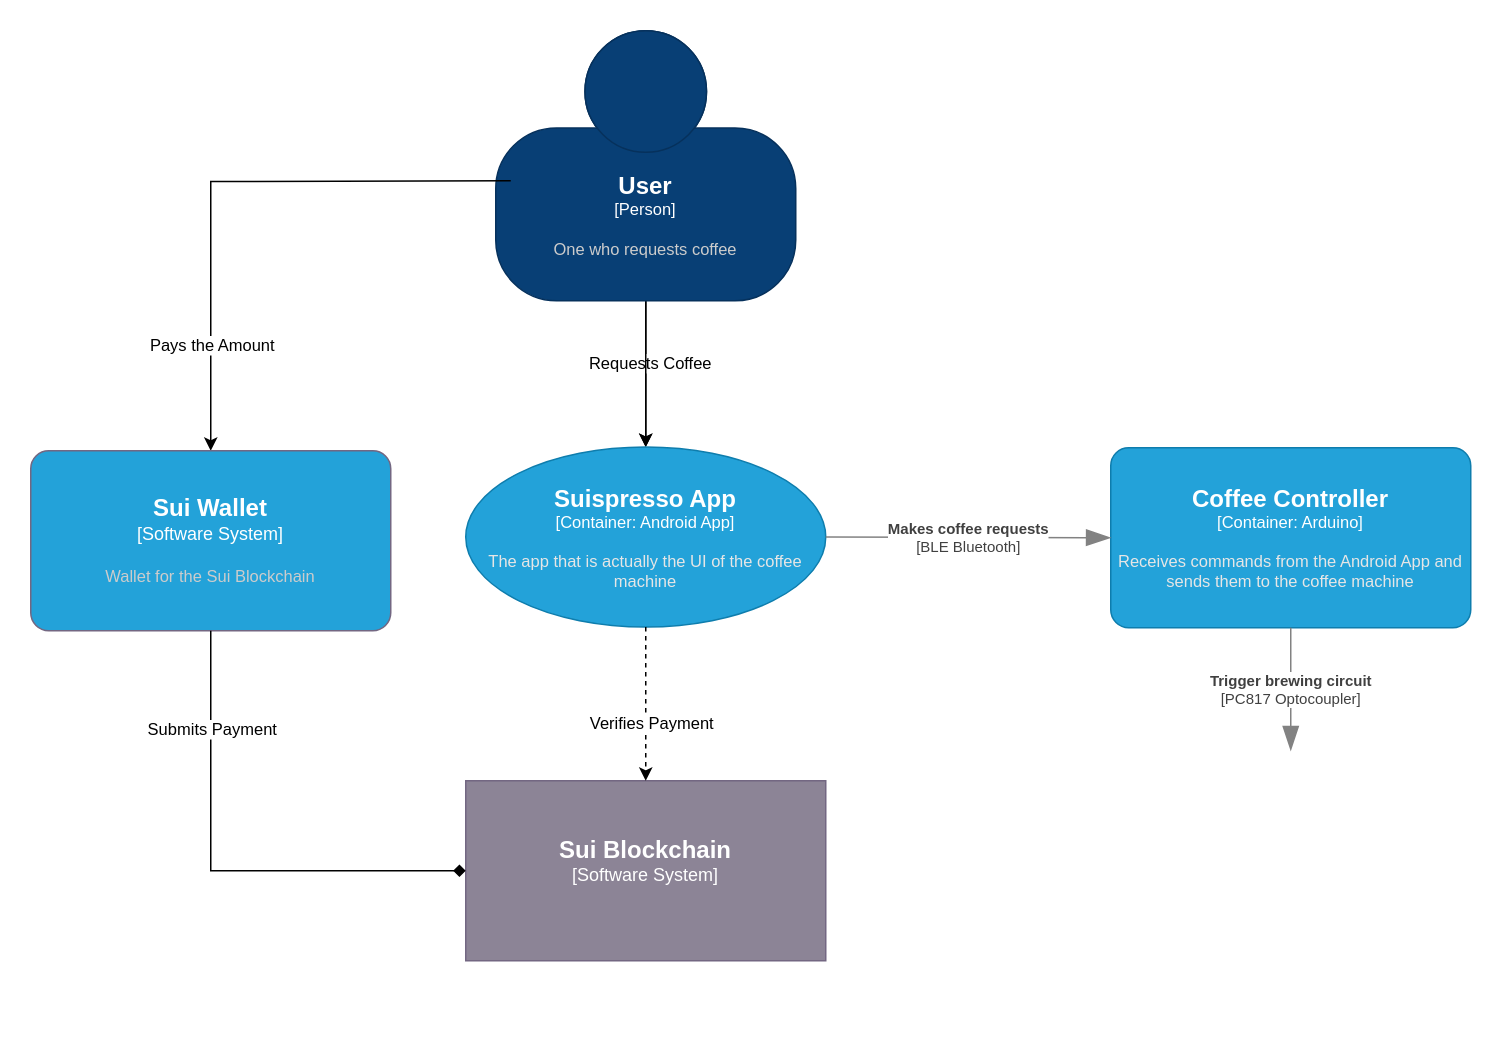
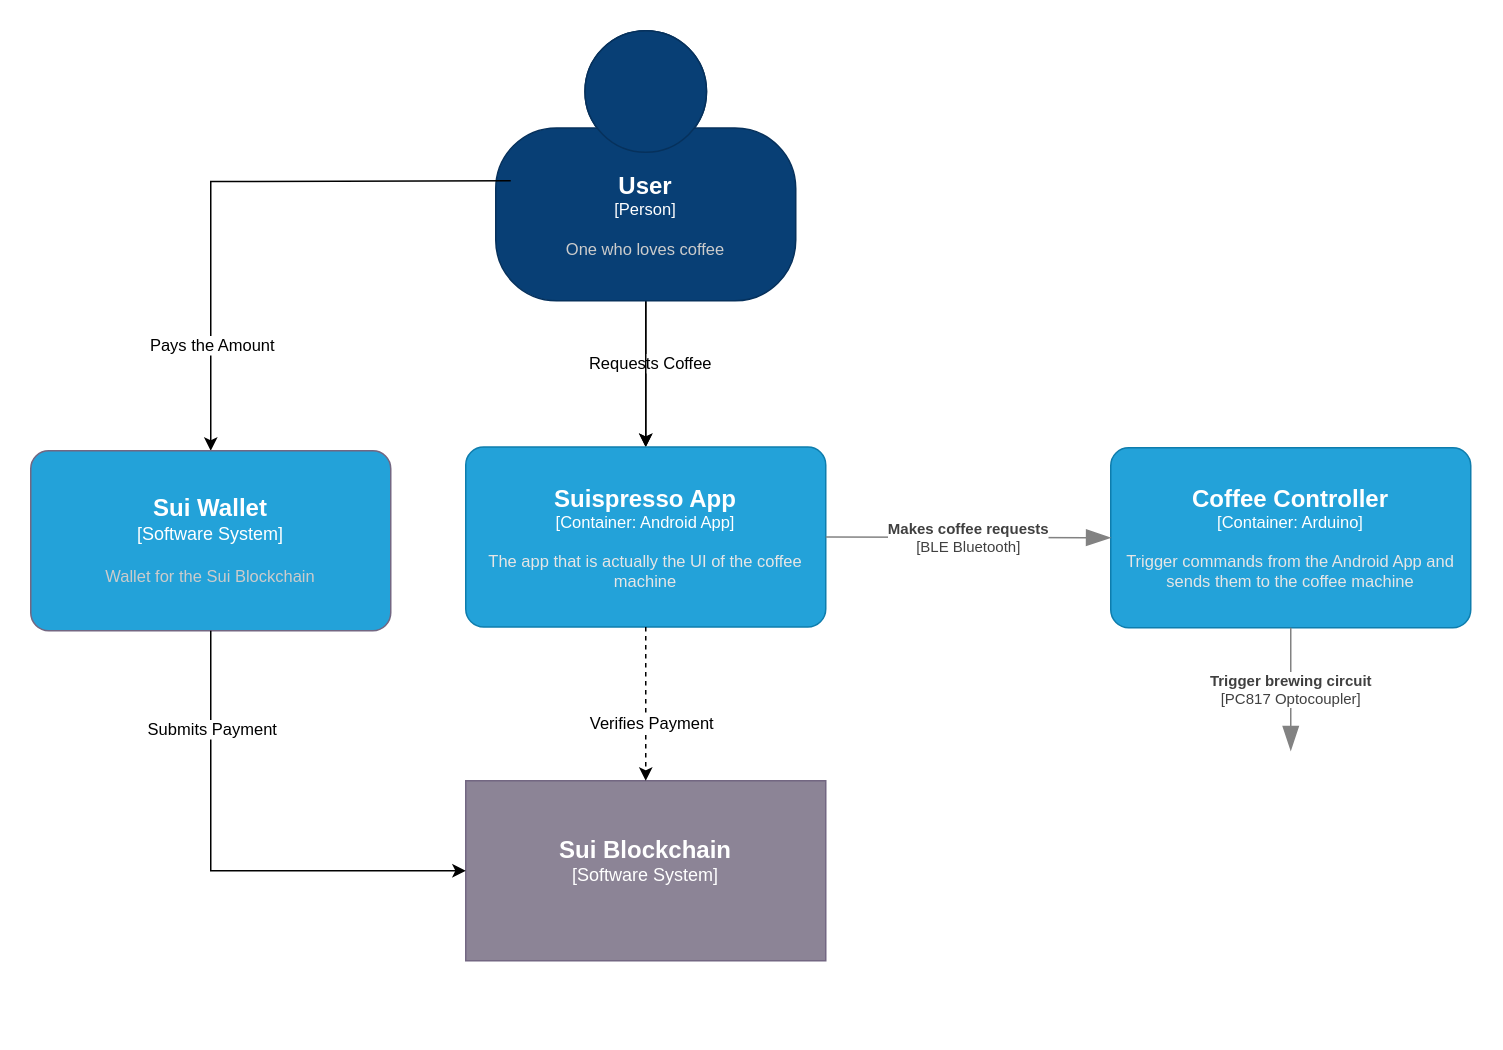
(646, 215) -> (646, 215)
(646, 537) -> (646, 537)
(1291, 538) -> (1291, 538)
(453, 871) -> (454, 871)
